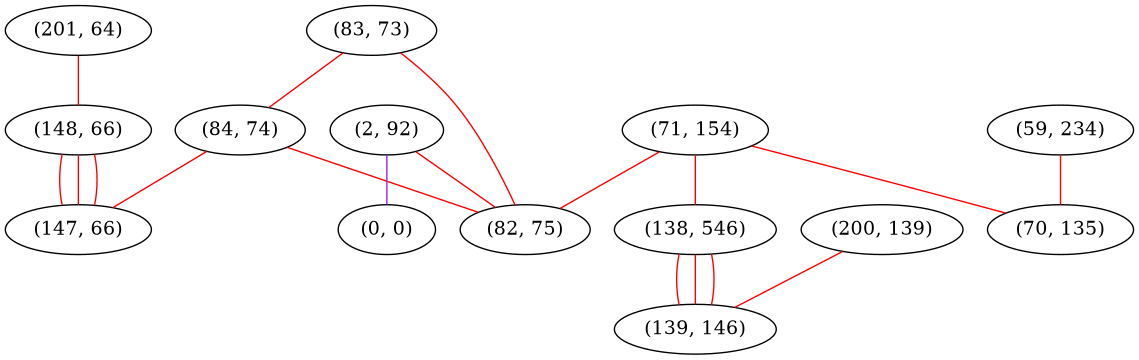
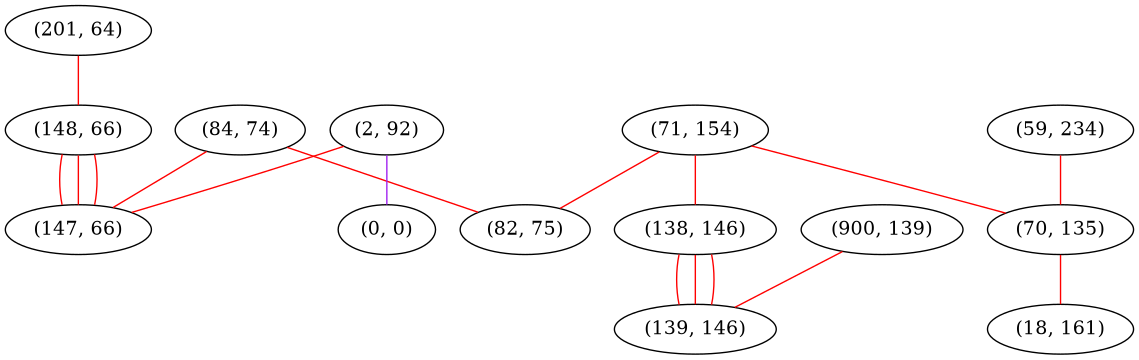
(372, 30) -> none
(456, 180) -> (238, 180)
(695, 230) -> (695, 230)
(882, 230) -> (882, 230)
none -> (1061, 329)
